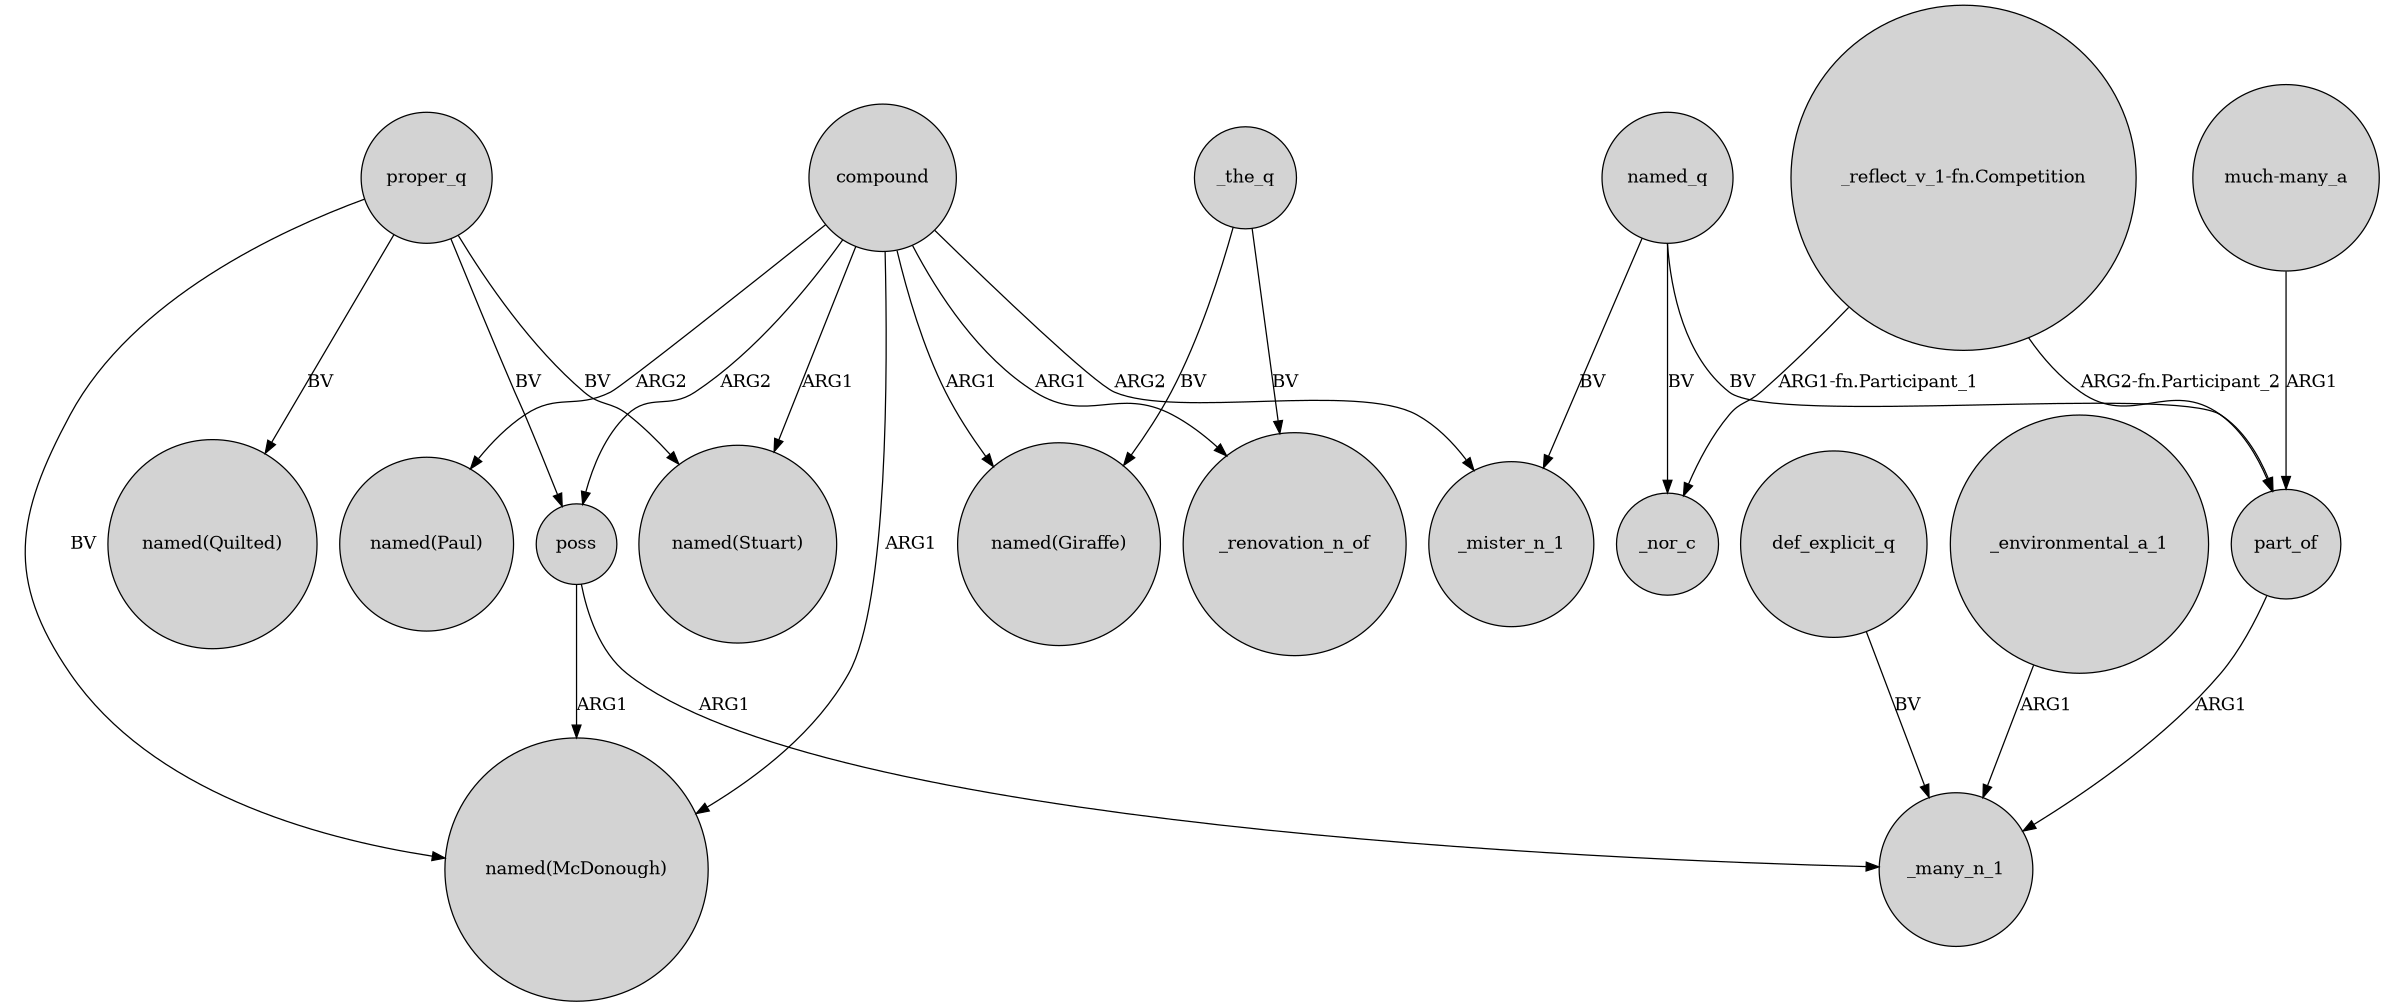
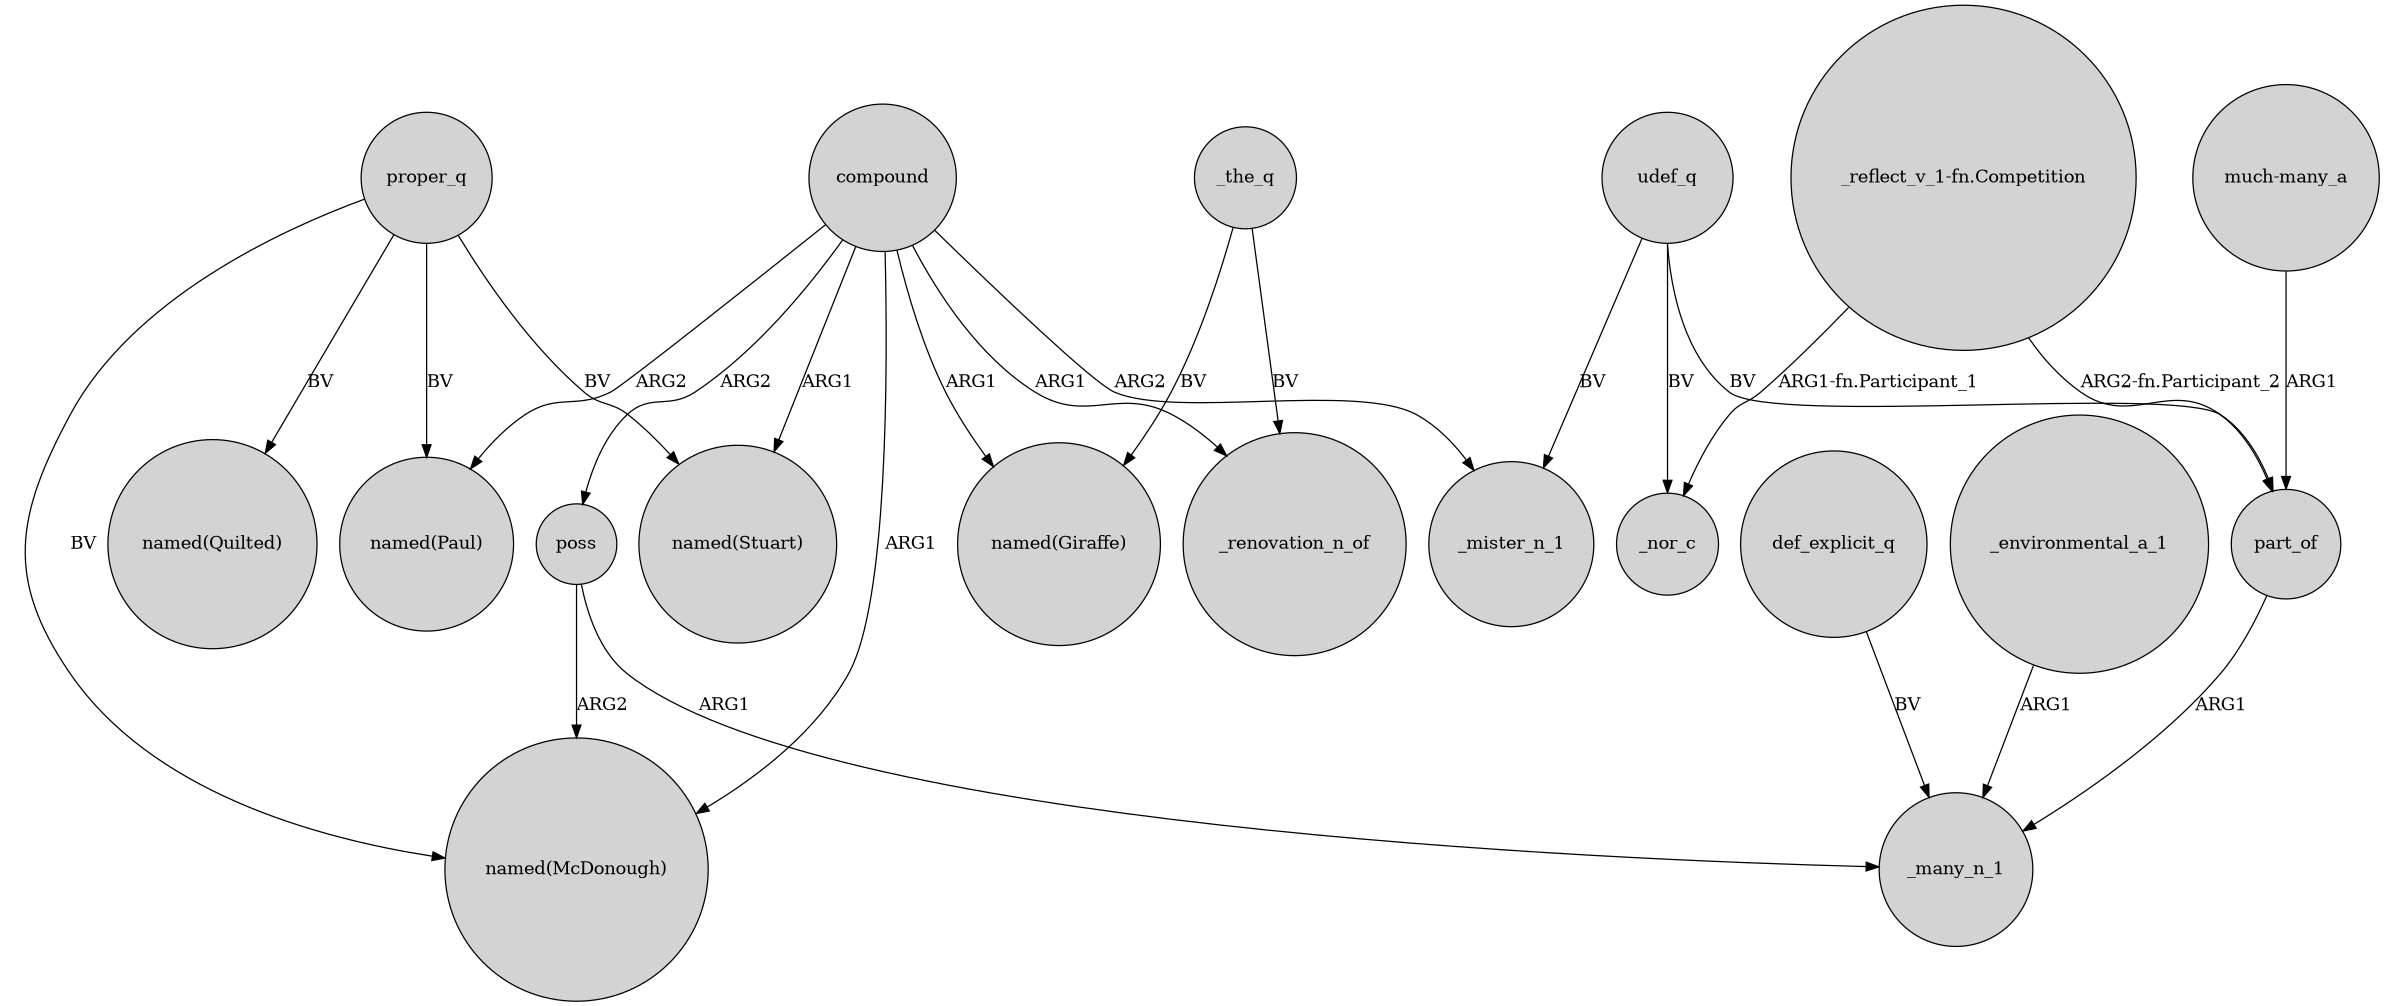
(1667, 178) -> (1667, 178)
(504, 367) -> (427, 344)
(602, 706) -> (602, 706)
